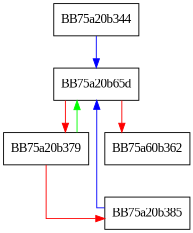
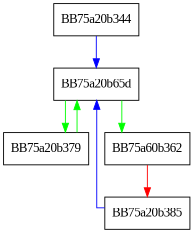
(65, 112) -> (65, 112)
(122, 112) -> (122, 112)
(46, 217) -> (147, 176)
